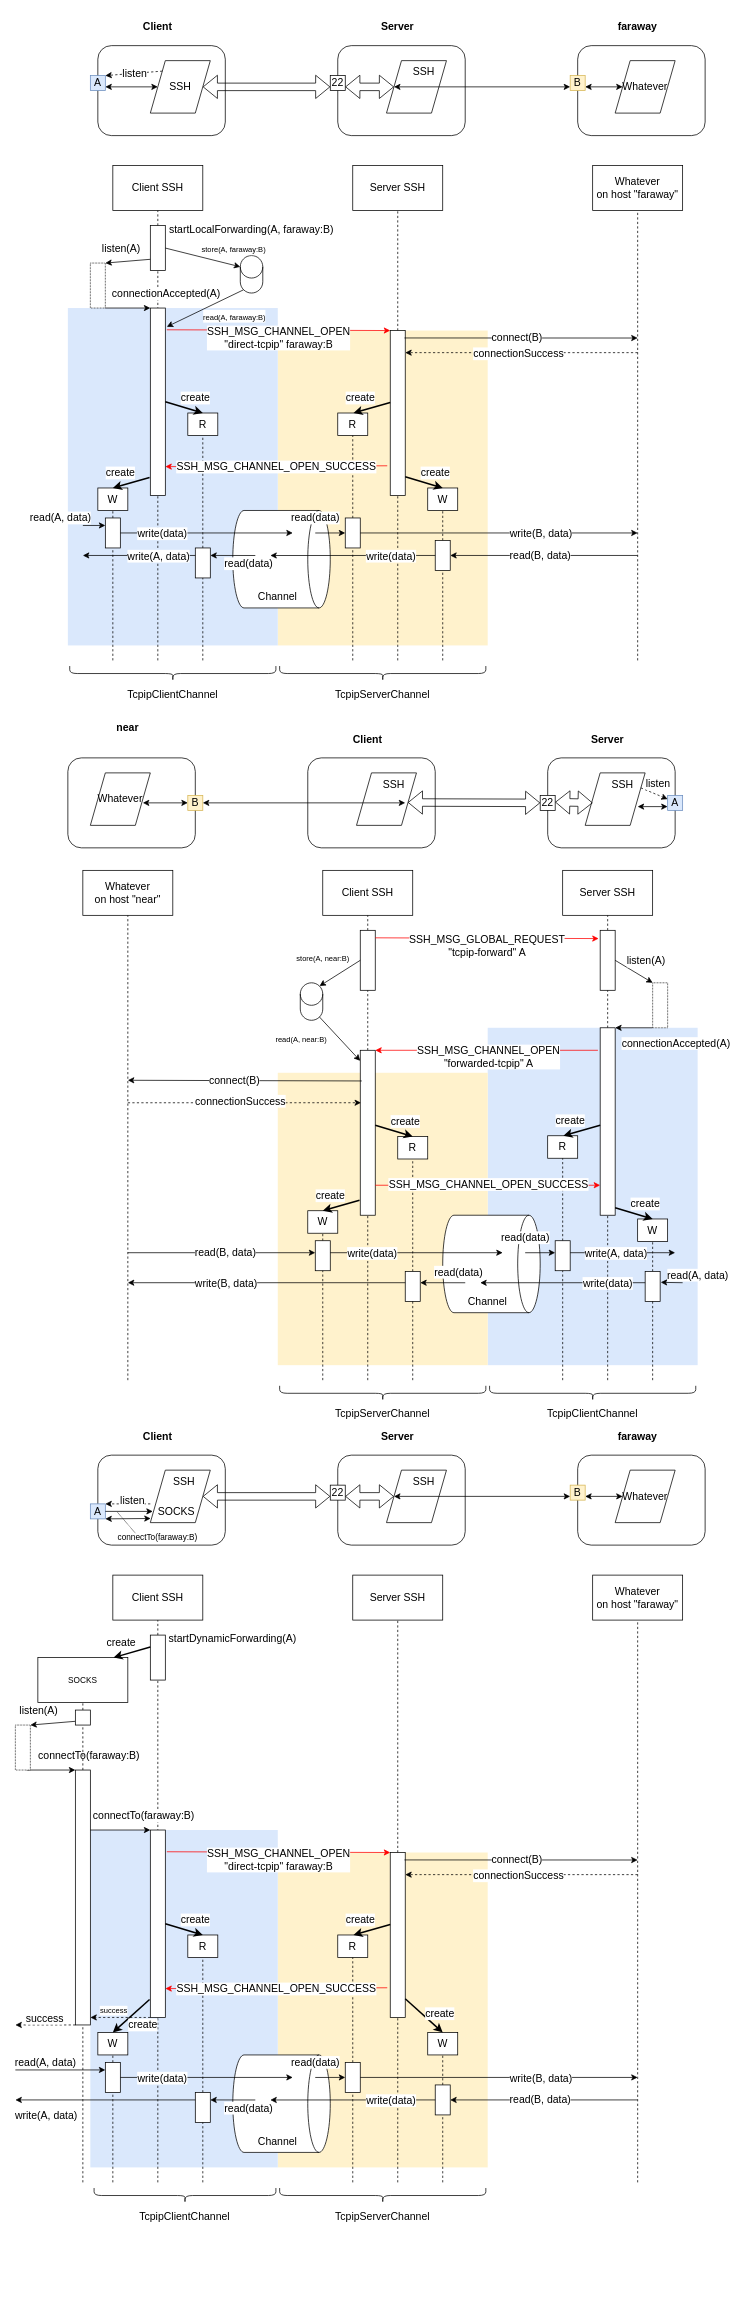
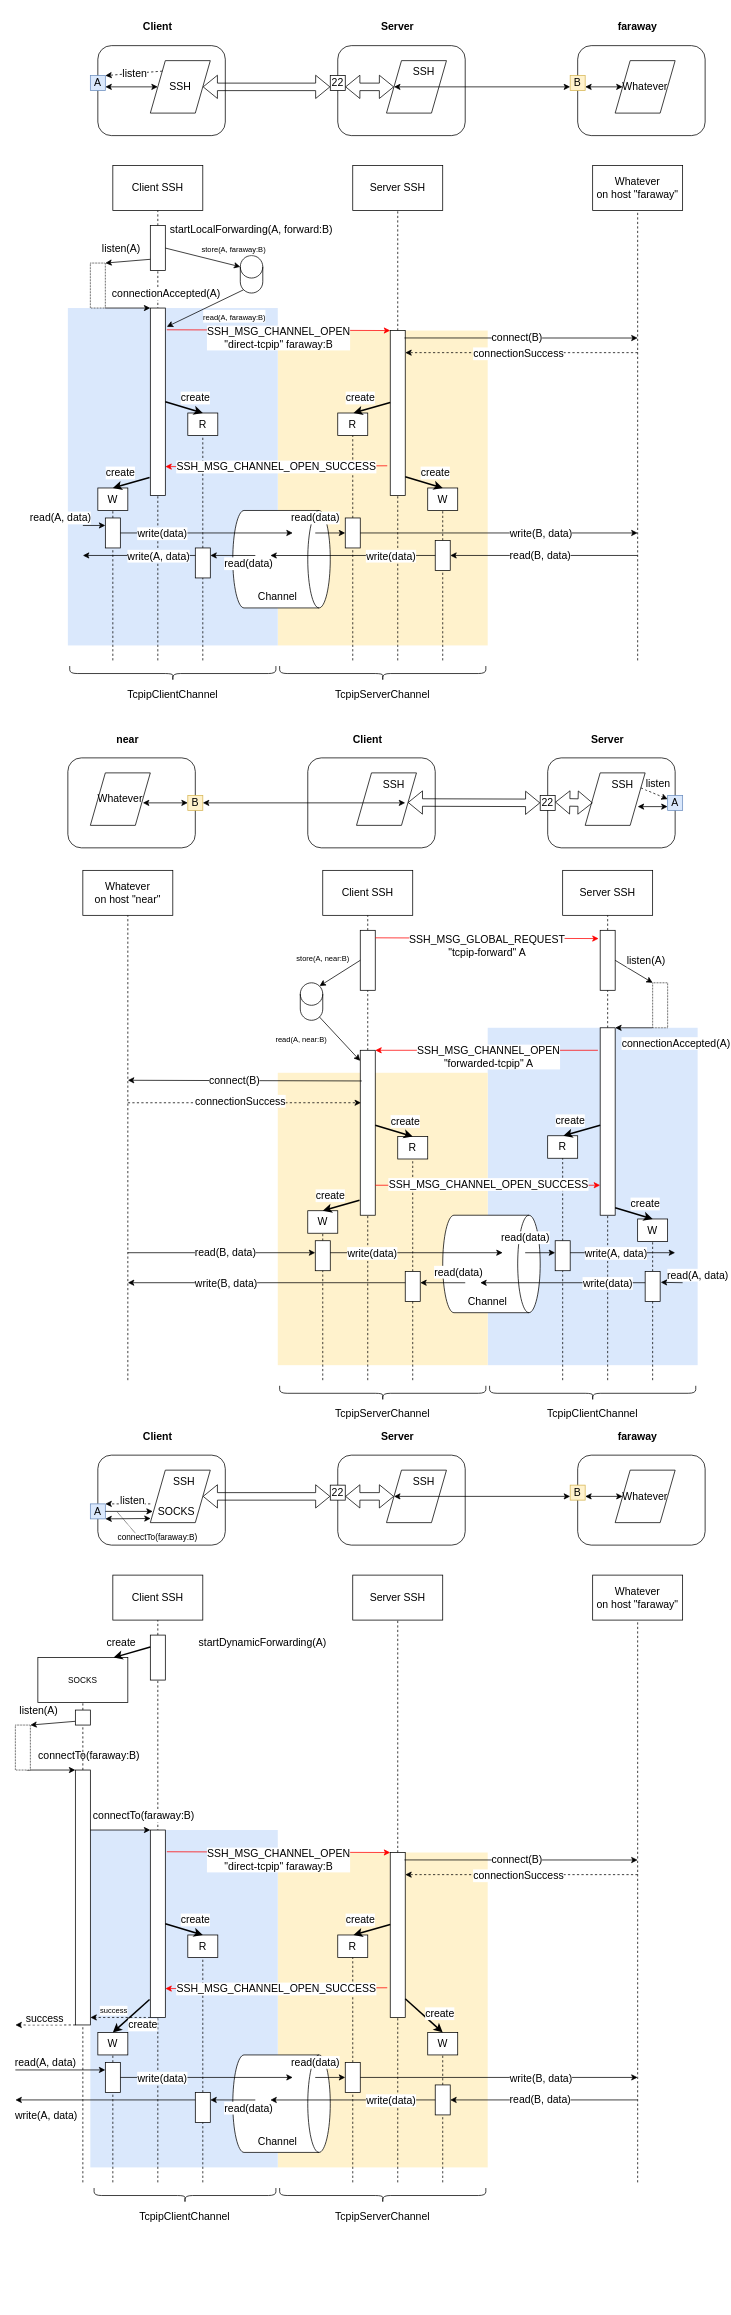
(252, 229) -> (252, 229)
(128, 728) -> (128, 739)
(233, 1639) -> (263, 1643)
